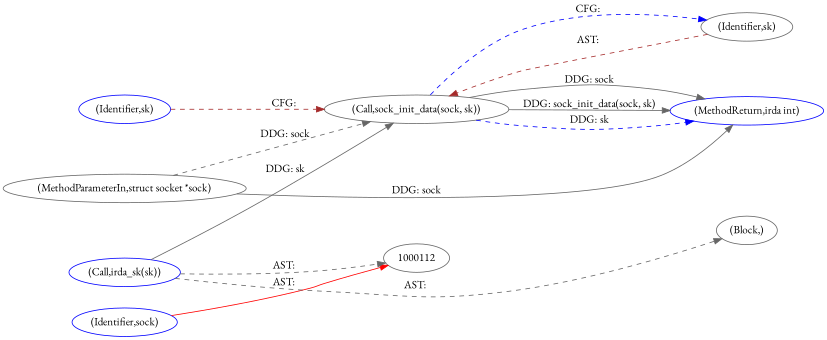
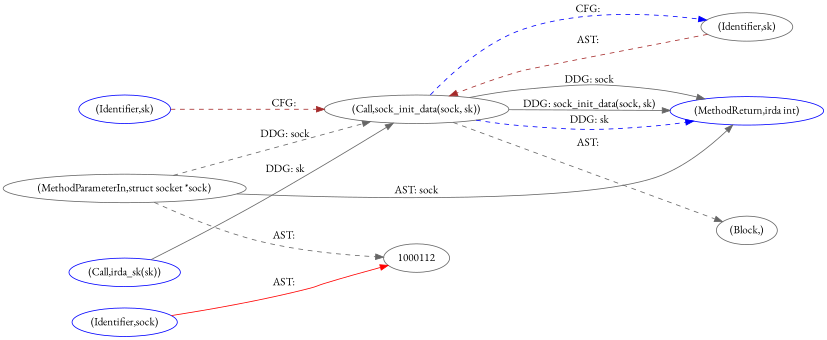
(417, 190) -> (417, 190)
(279, 273) -> (262, 242)
(448, 297) -> (584, 171)
